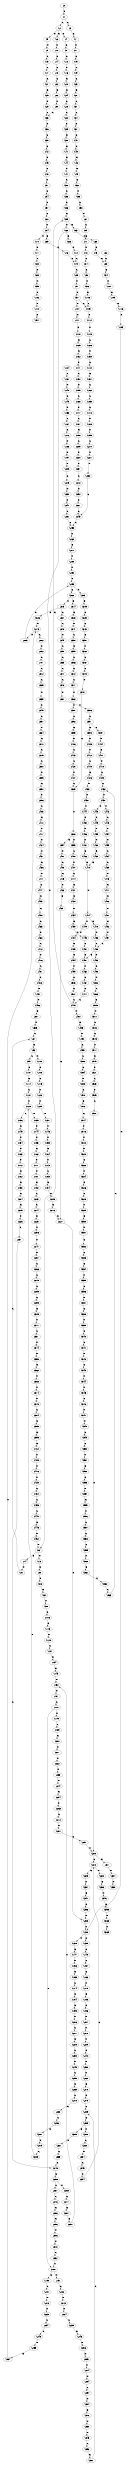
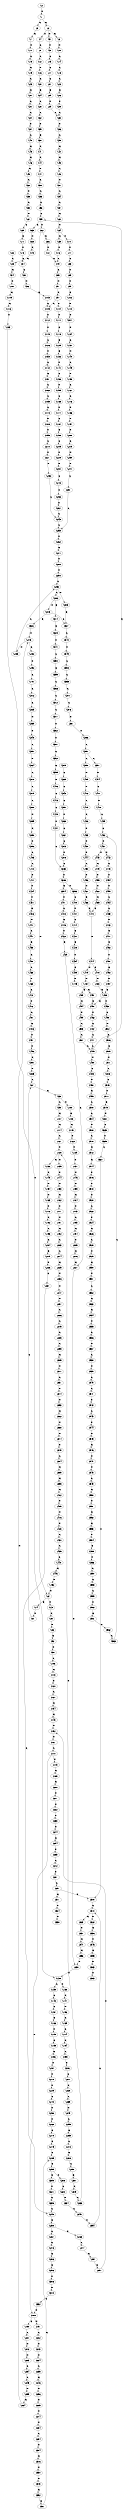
none -> (70, 327)
(84, 600) -> (66, 615)
(100, 1859) -> (57, 1894)
